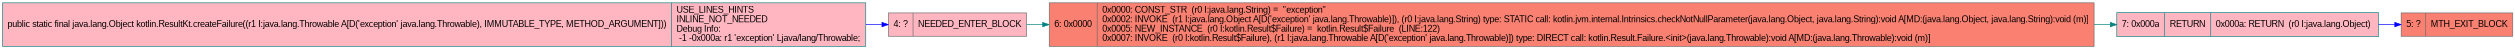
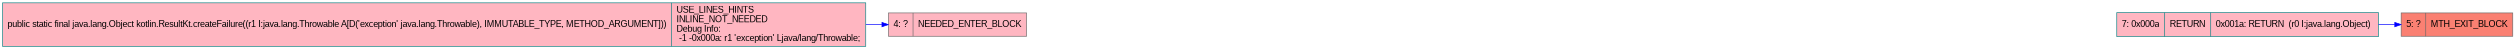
(2295, 24) -> (2295, 24)
(1572, 25) -> none
